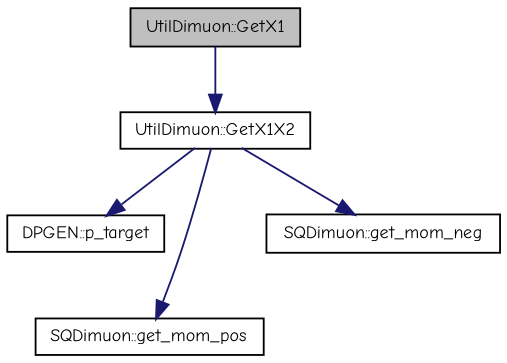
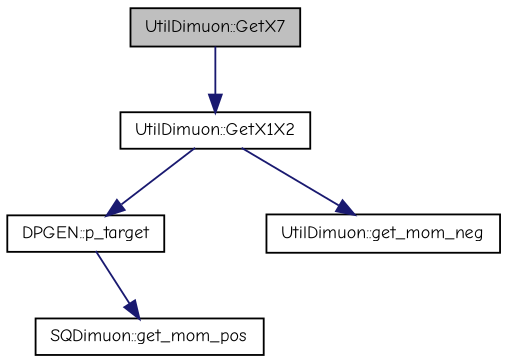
(215, 27) -> (215, 27)
(189, 226) -> (113, 277)
(383, 234) -> (383, 234)
